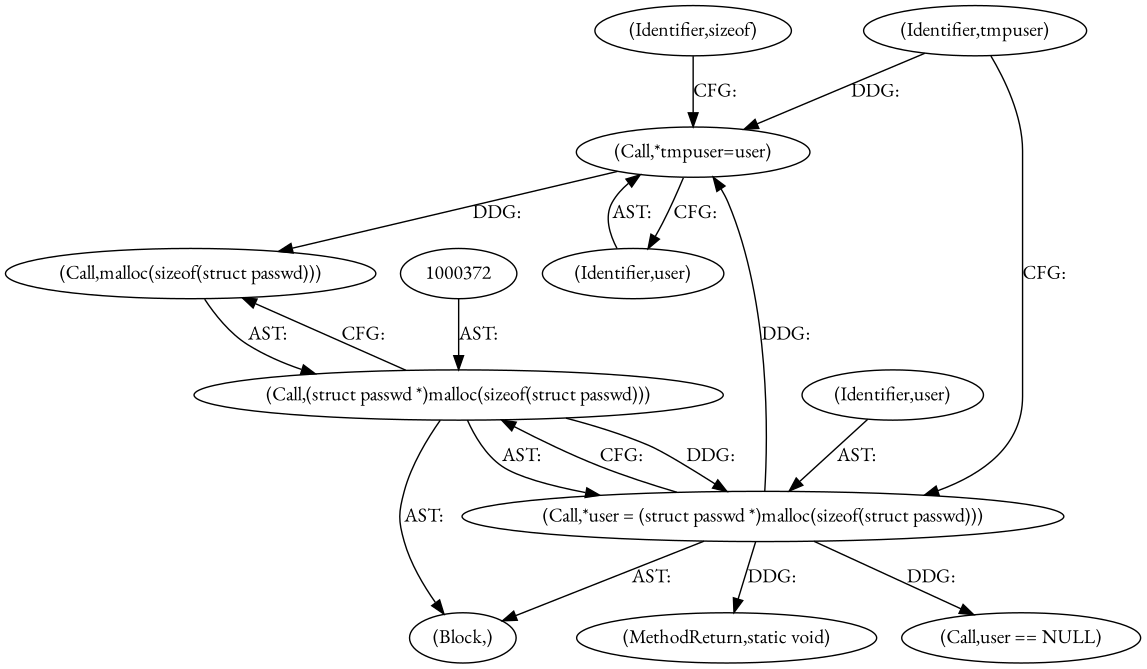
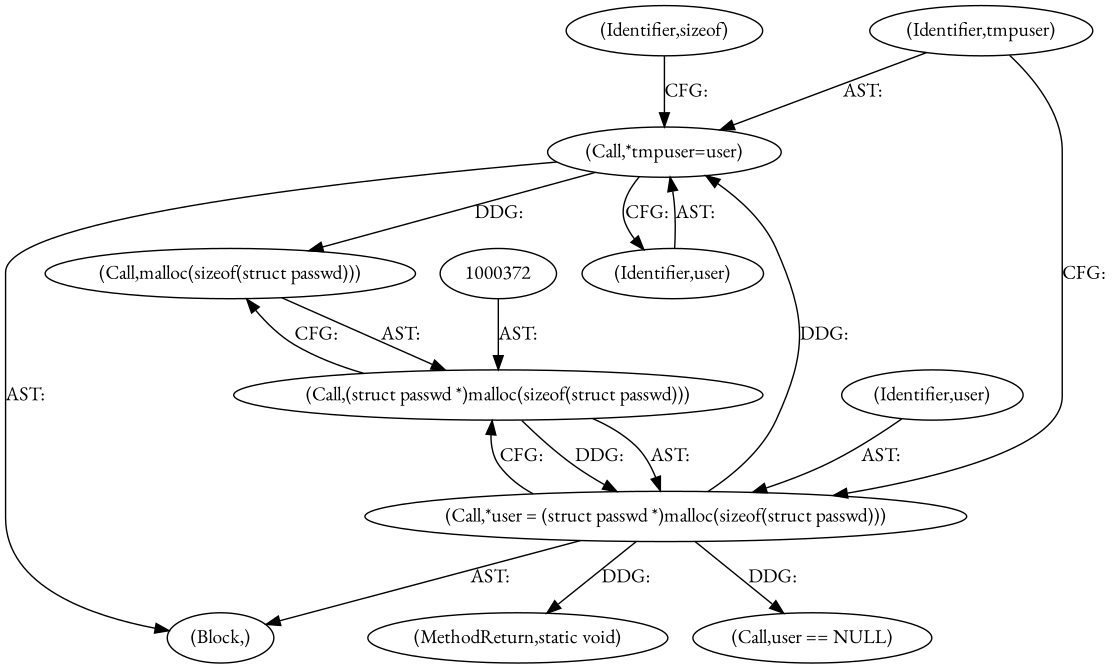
(878, 91) -> (865, 91)
(400, 511) -> (55, 238)
